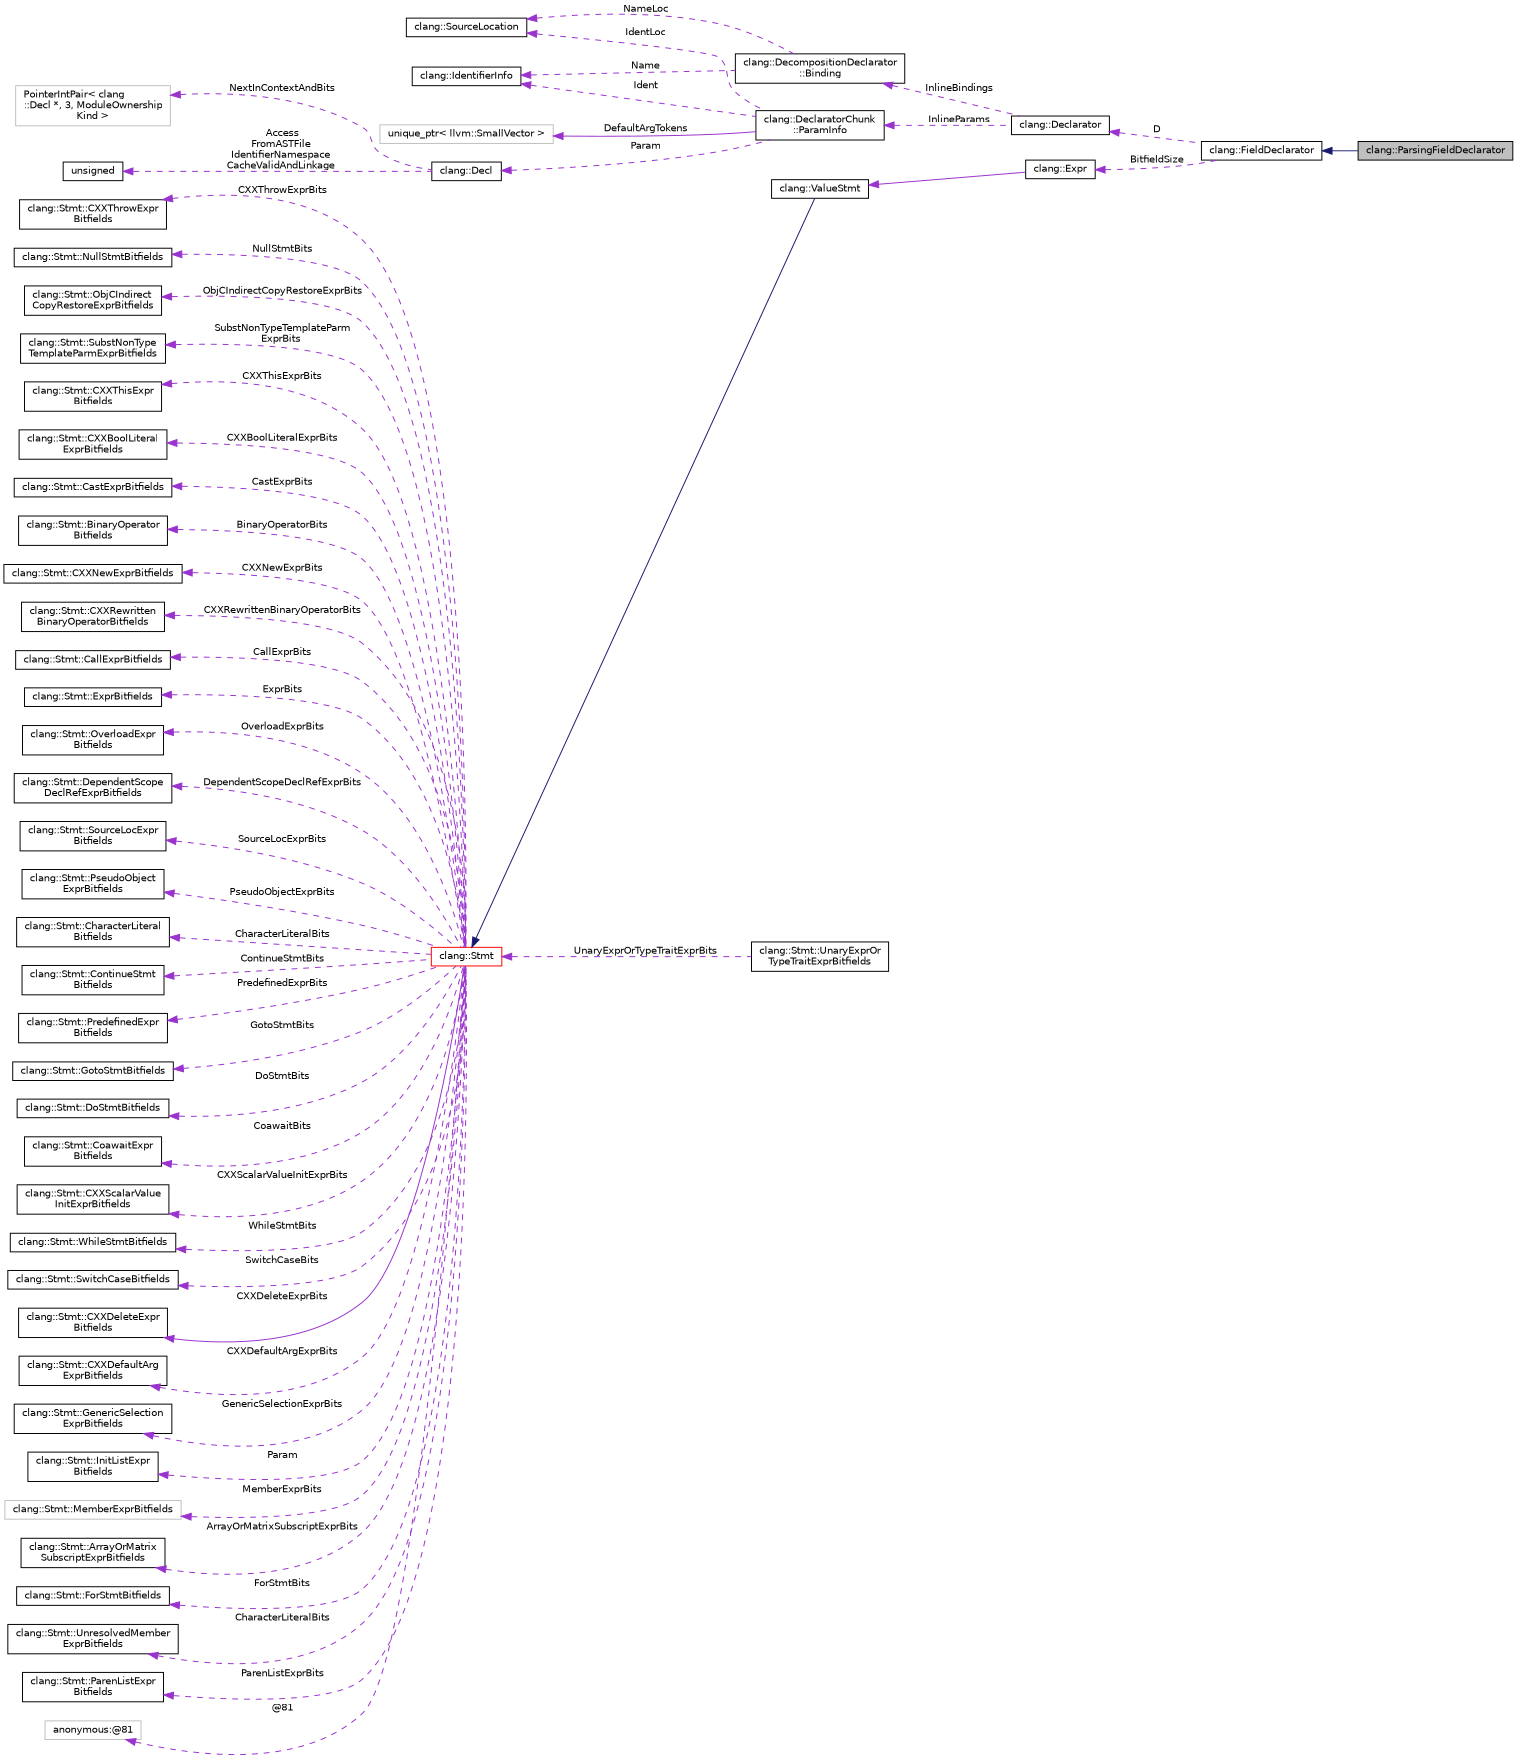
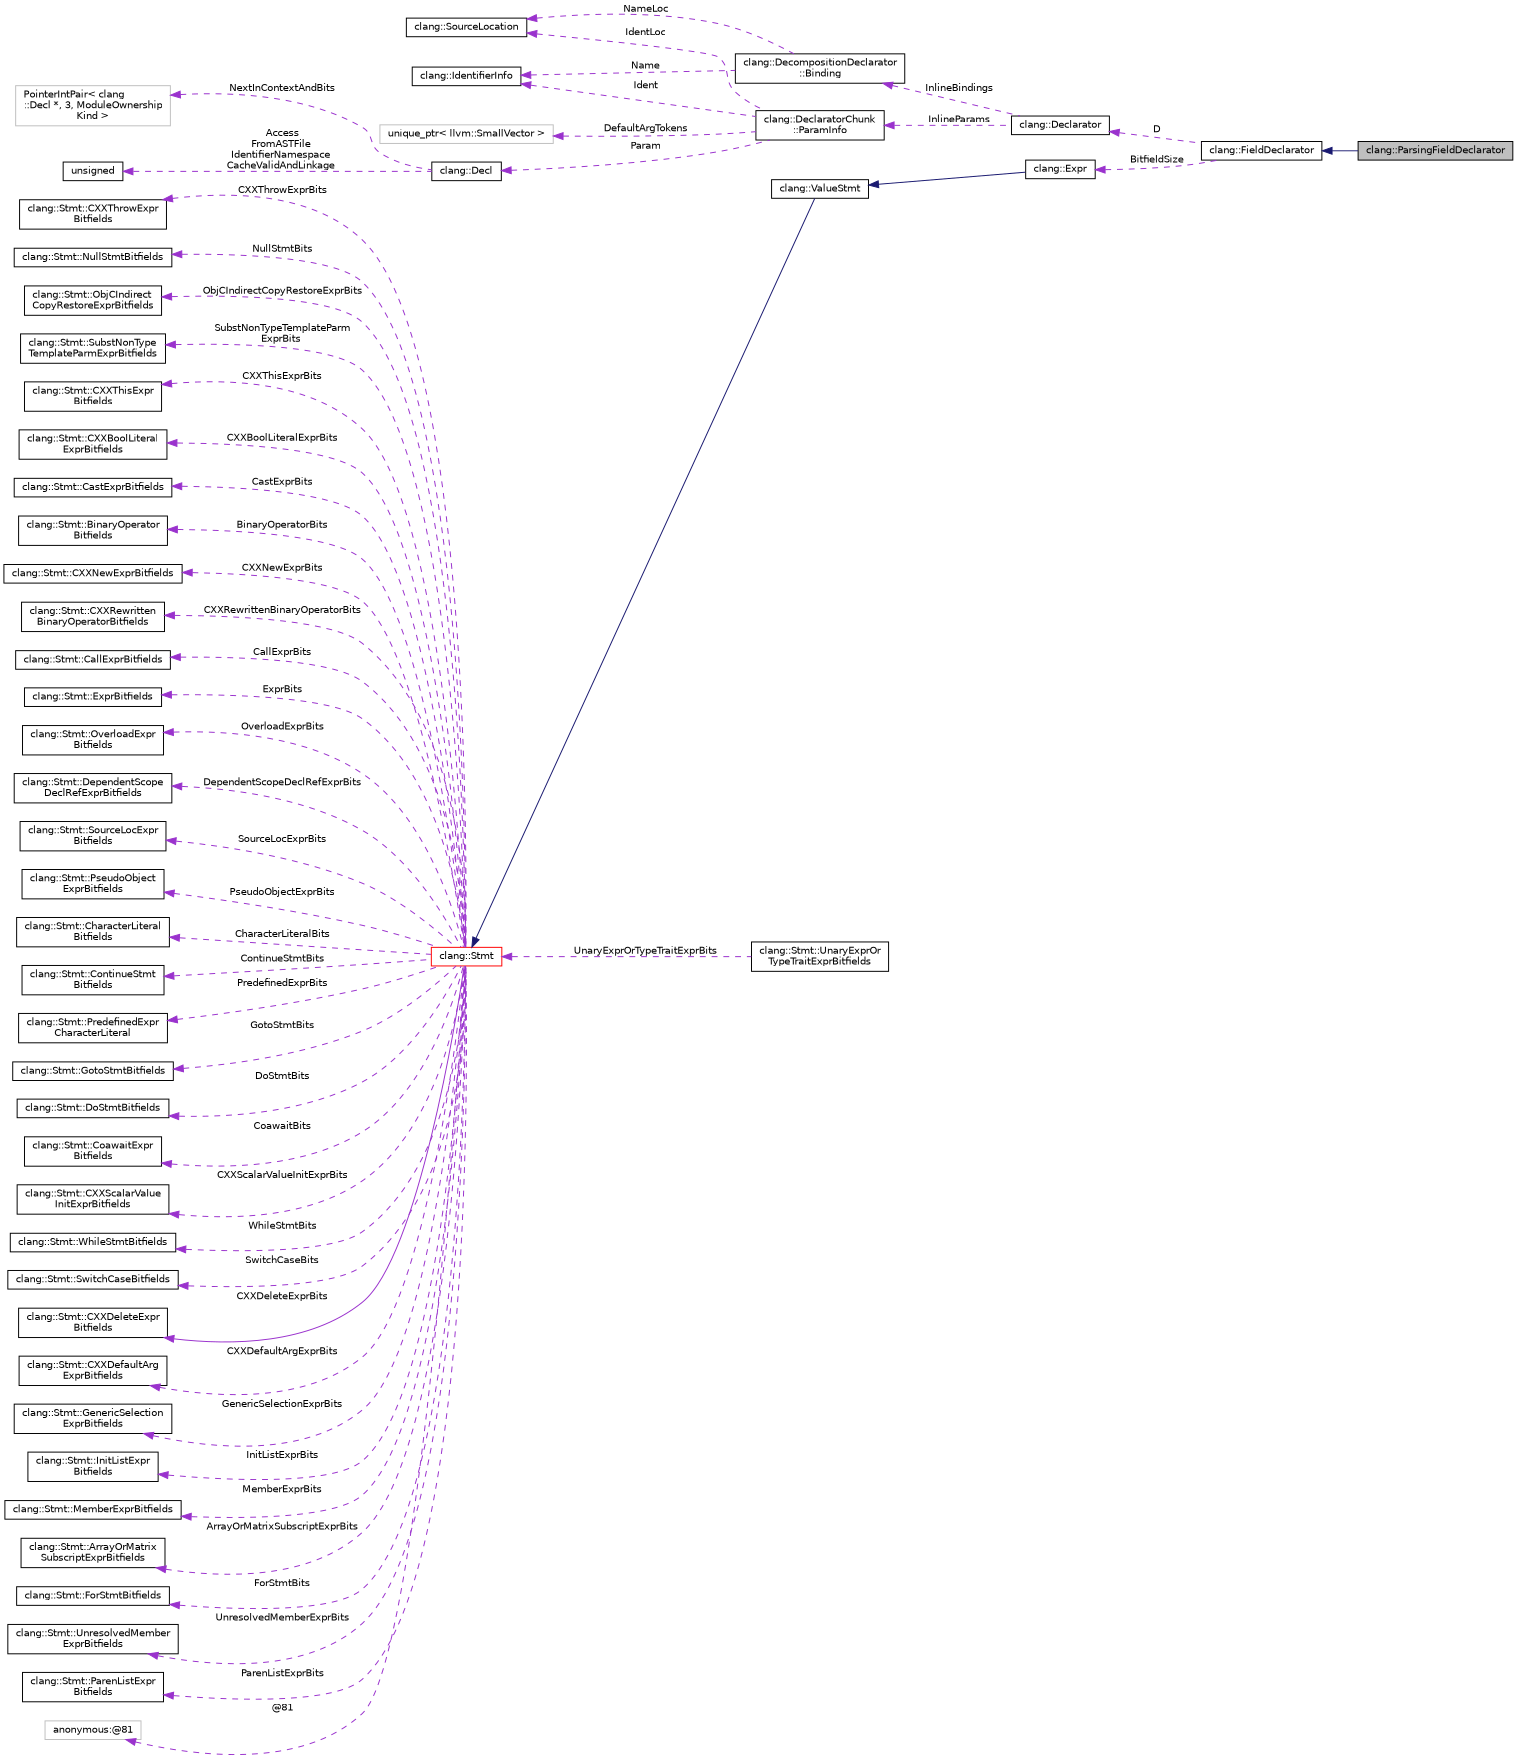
(660, 136) -> (660, 136)
(952, 178) -> (952, 178)
(93, 1028) -> (93, 1028)
(281, 1456) -> (281, 1456)
(93, 1510) -> (93, 1510)
(281, 1618) -> (281, 1618)
